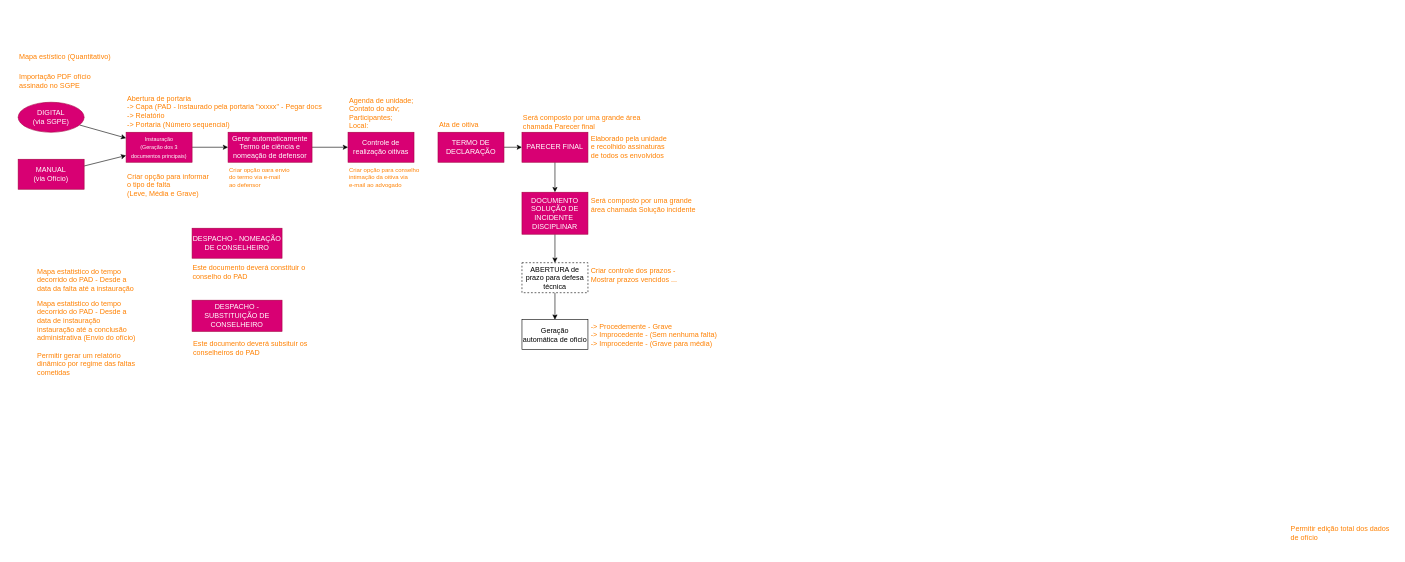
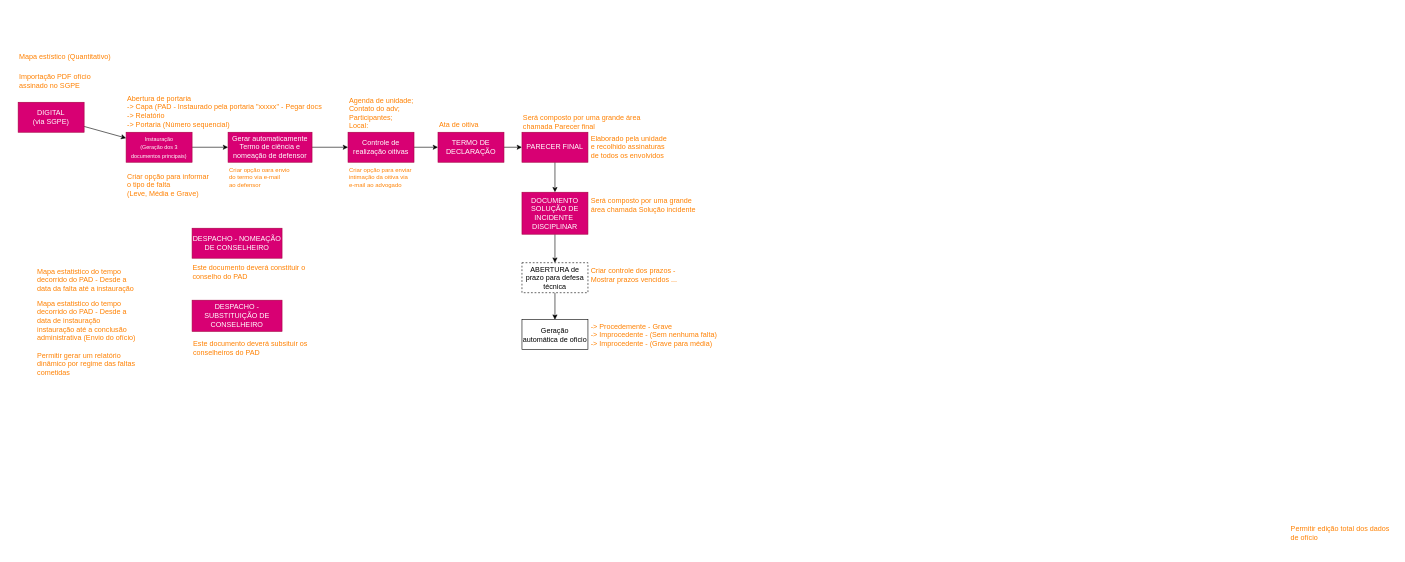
(51, 117) -> (51, 117)
none -> (432, 147)
(102, 161) -> none
(51, 174) -> none
(384, 177) -> (384, 177)
